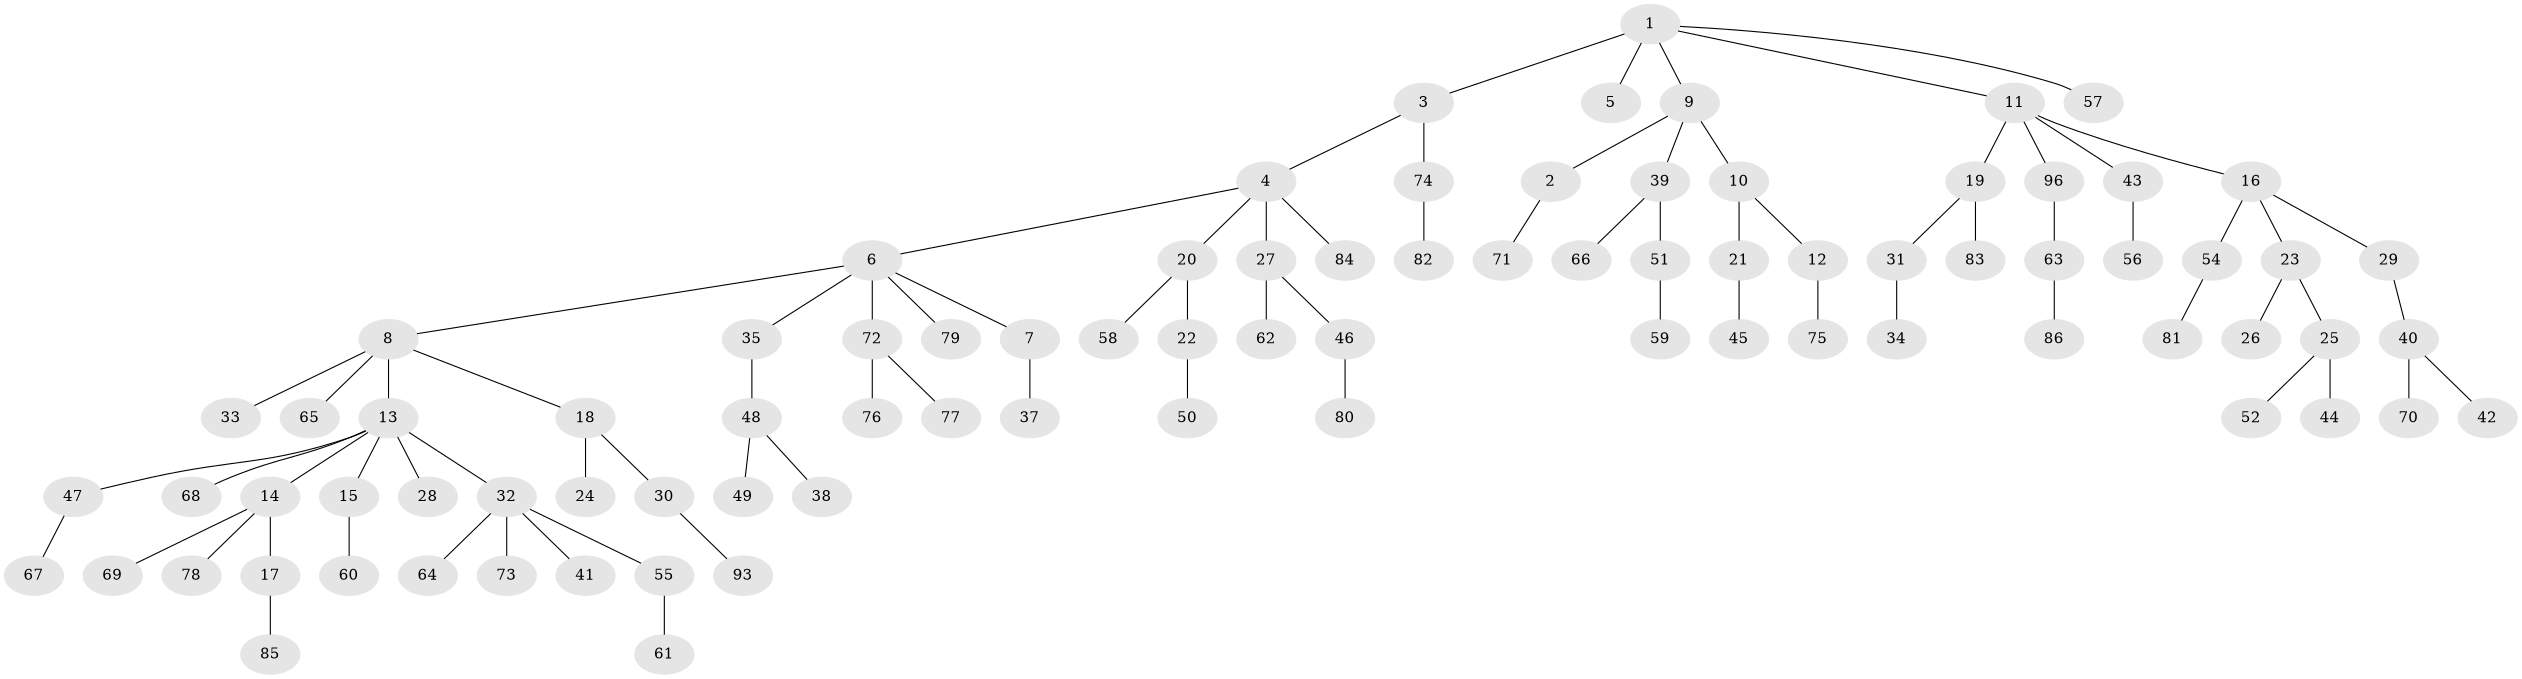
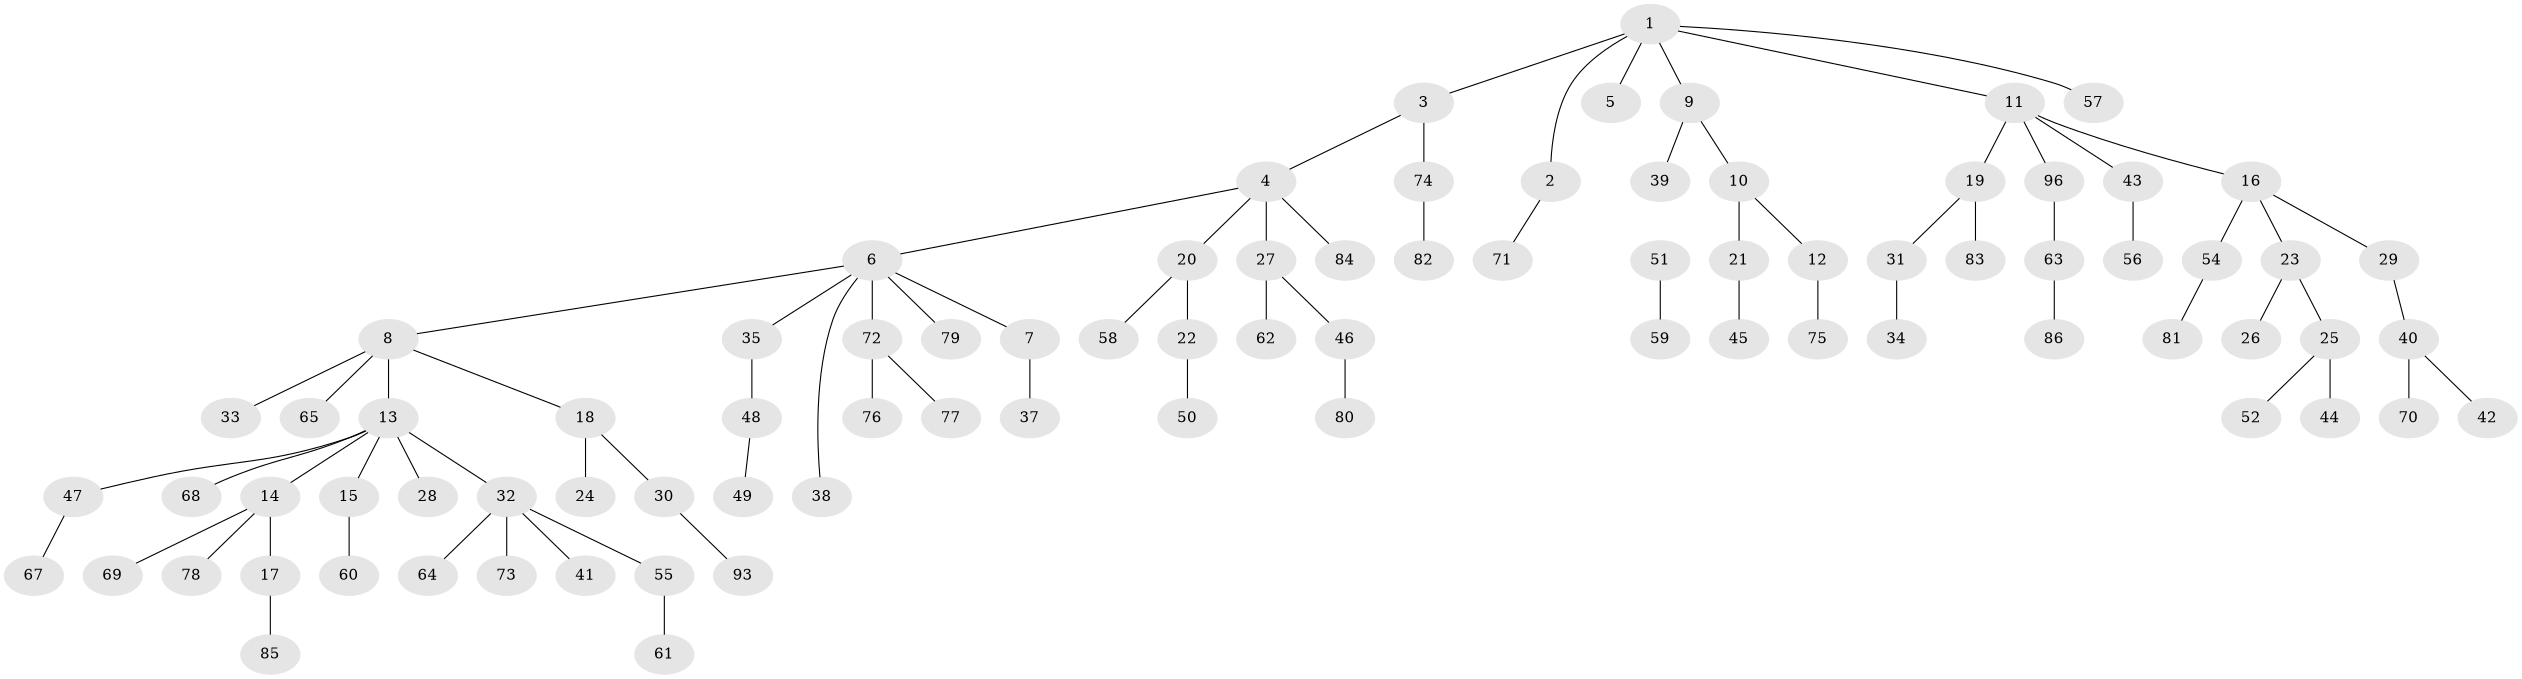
(1620, 142) -> (1569, 87)
(1660, 221) -> none
(1581, 260) -> none
(787, 457) -> (821, 374)
